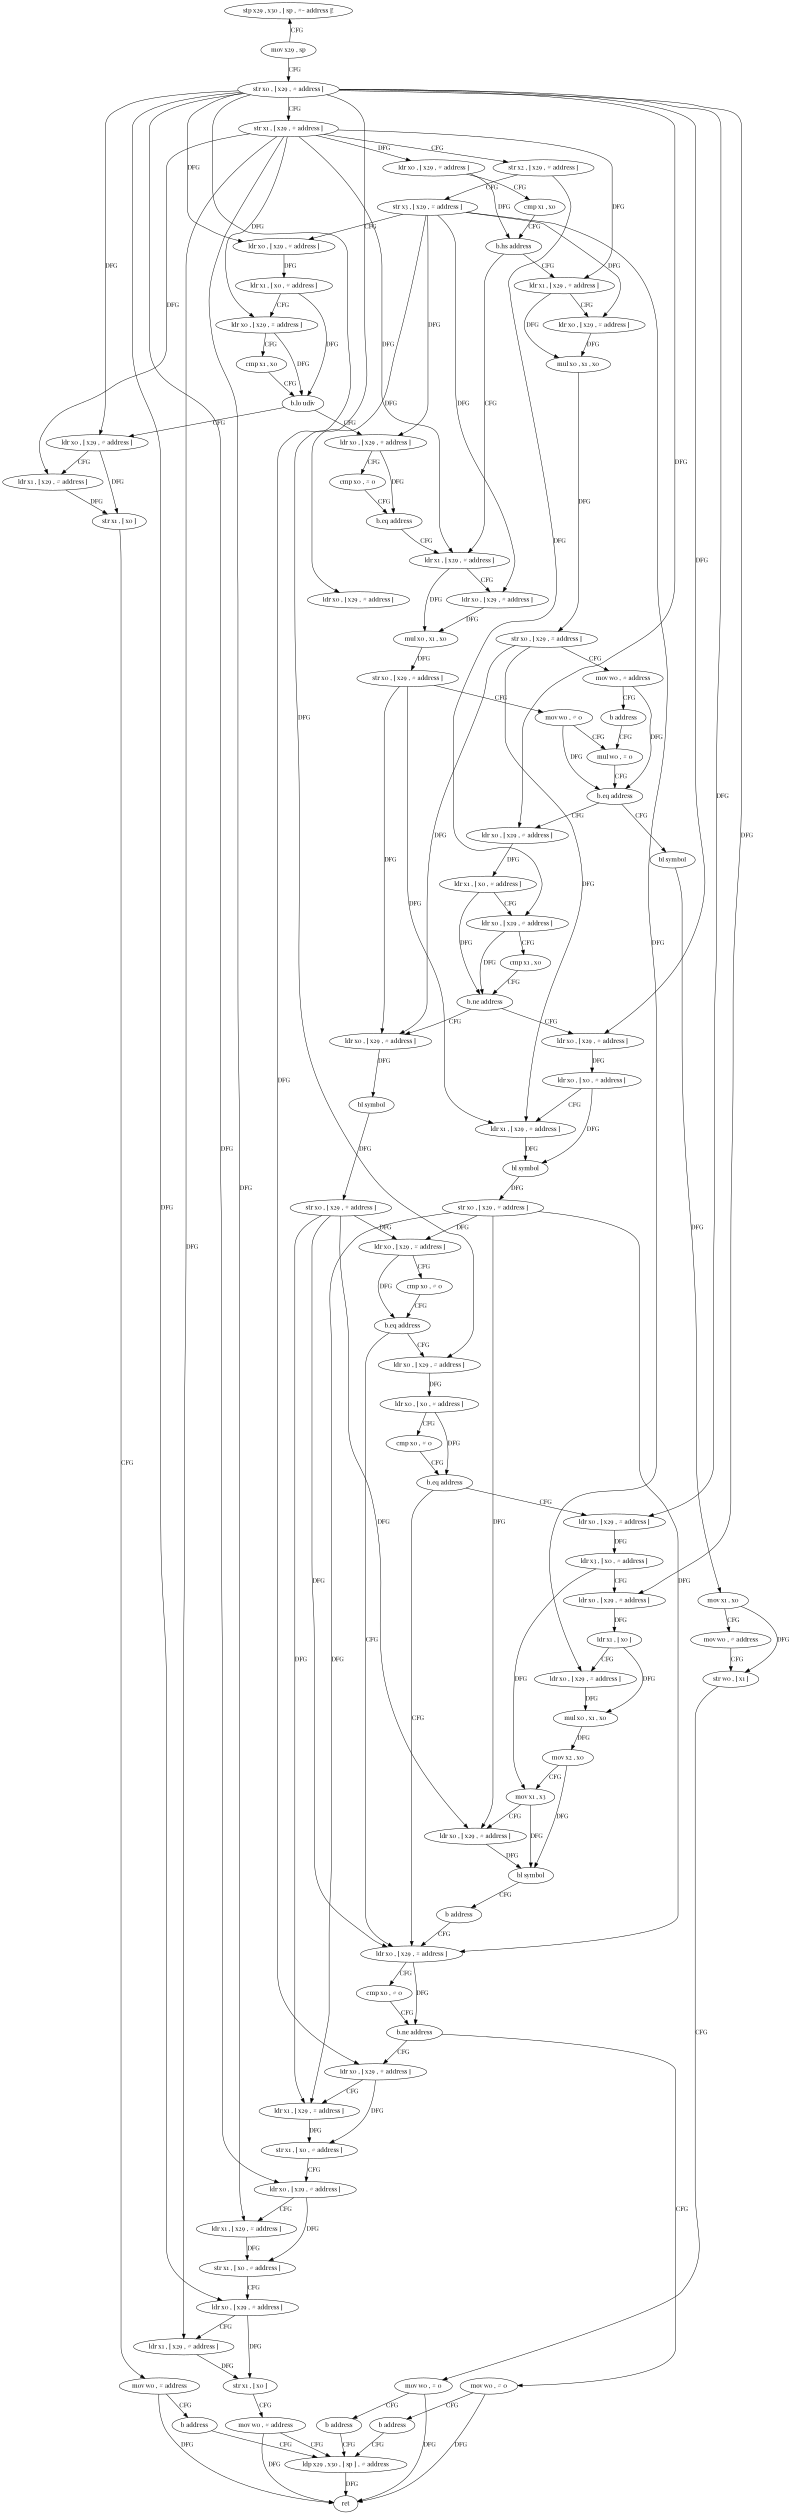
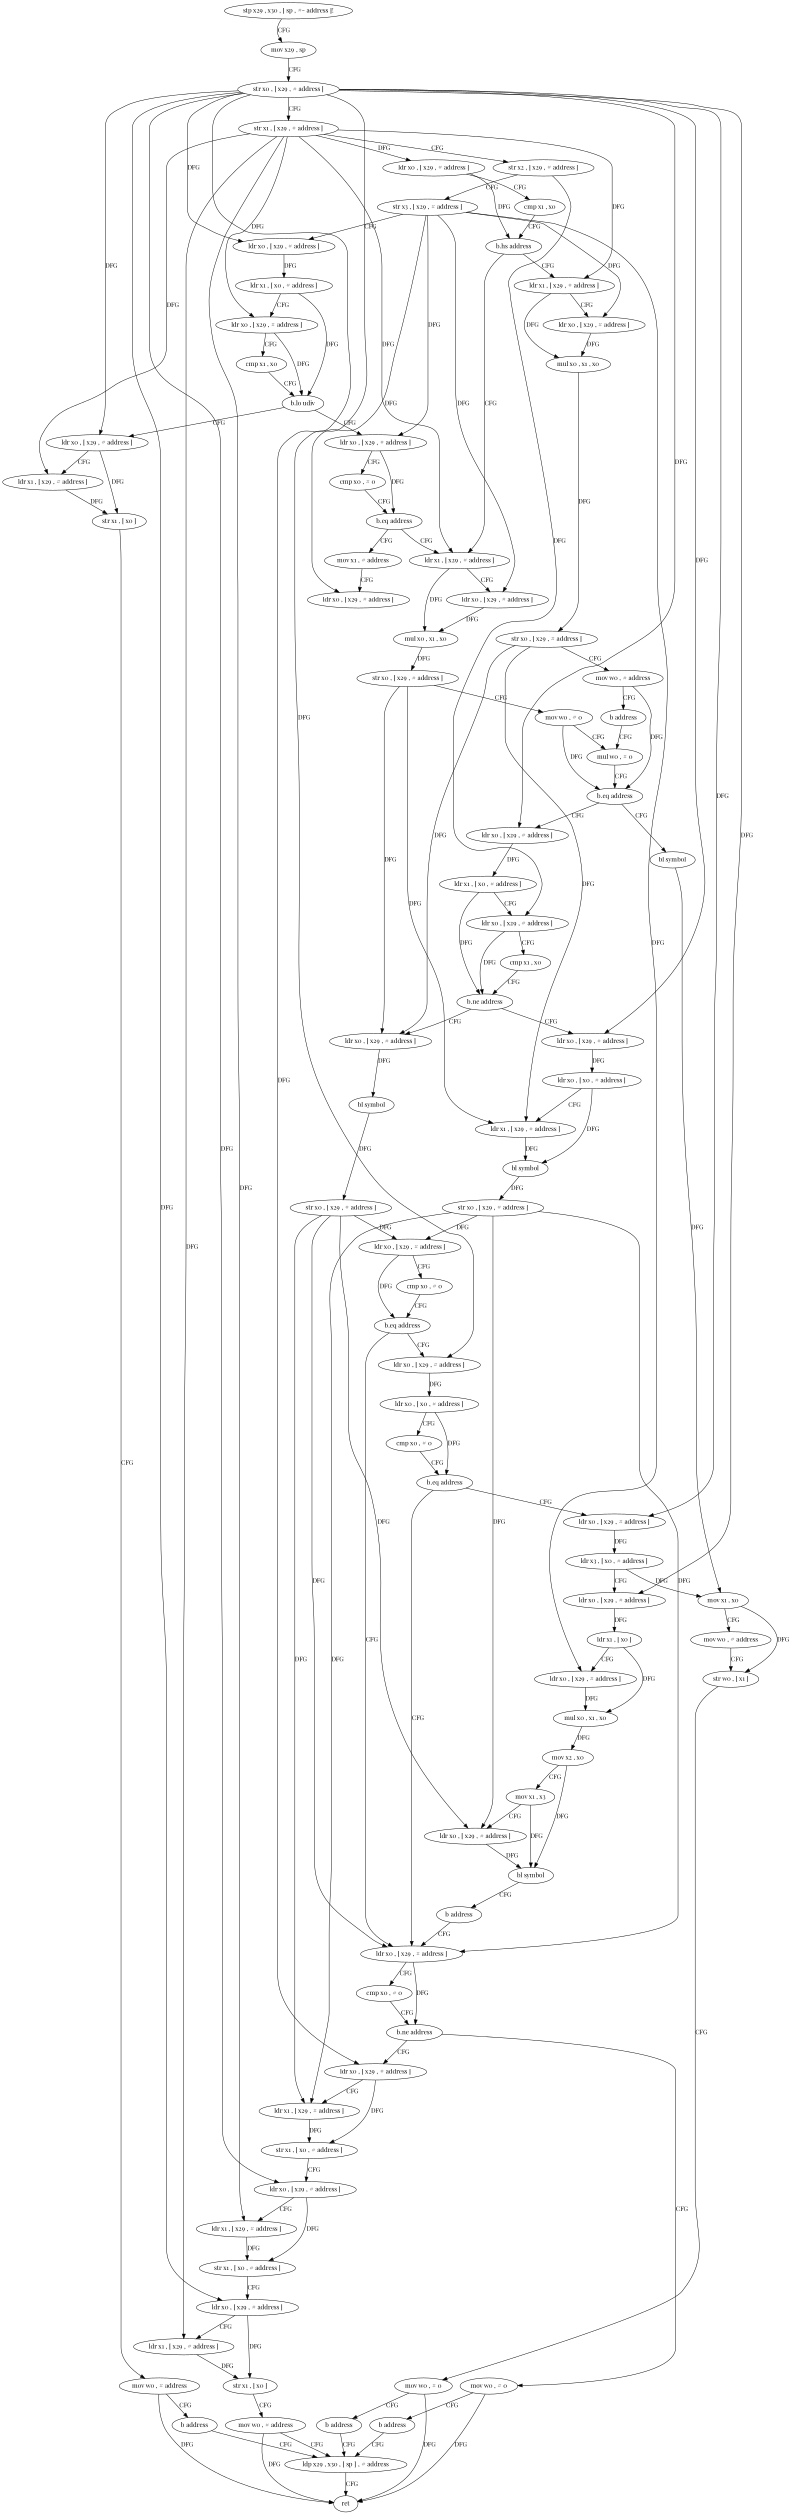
(290, 33) -> (277, 28)
none -> (363, 561)
(517, 1661) -> (660, 1586)
(352, 2484) -> (352, 2484)
